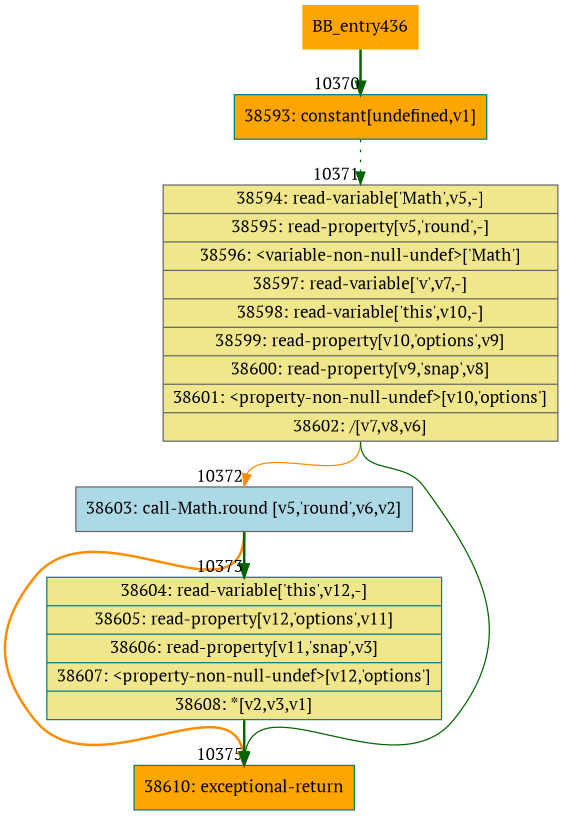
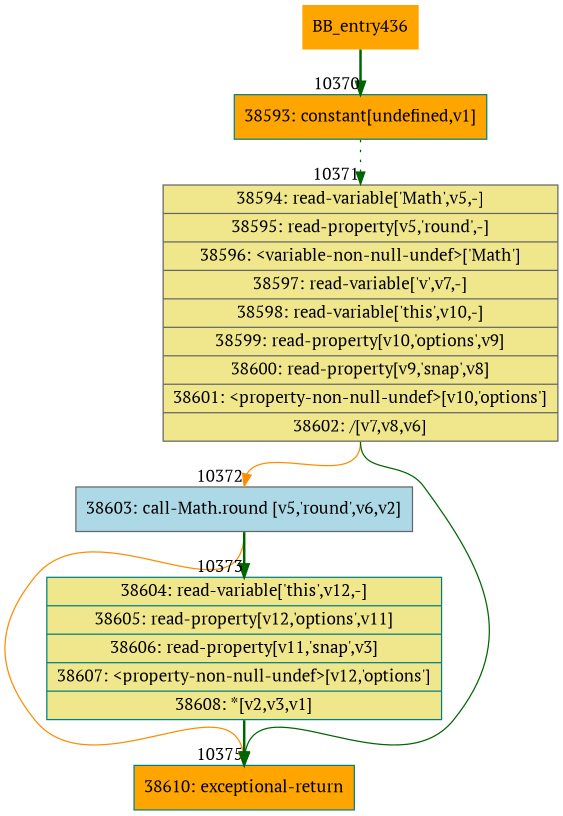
(6, 642) -> (6, 642)
